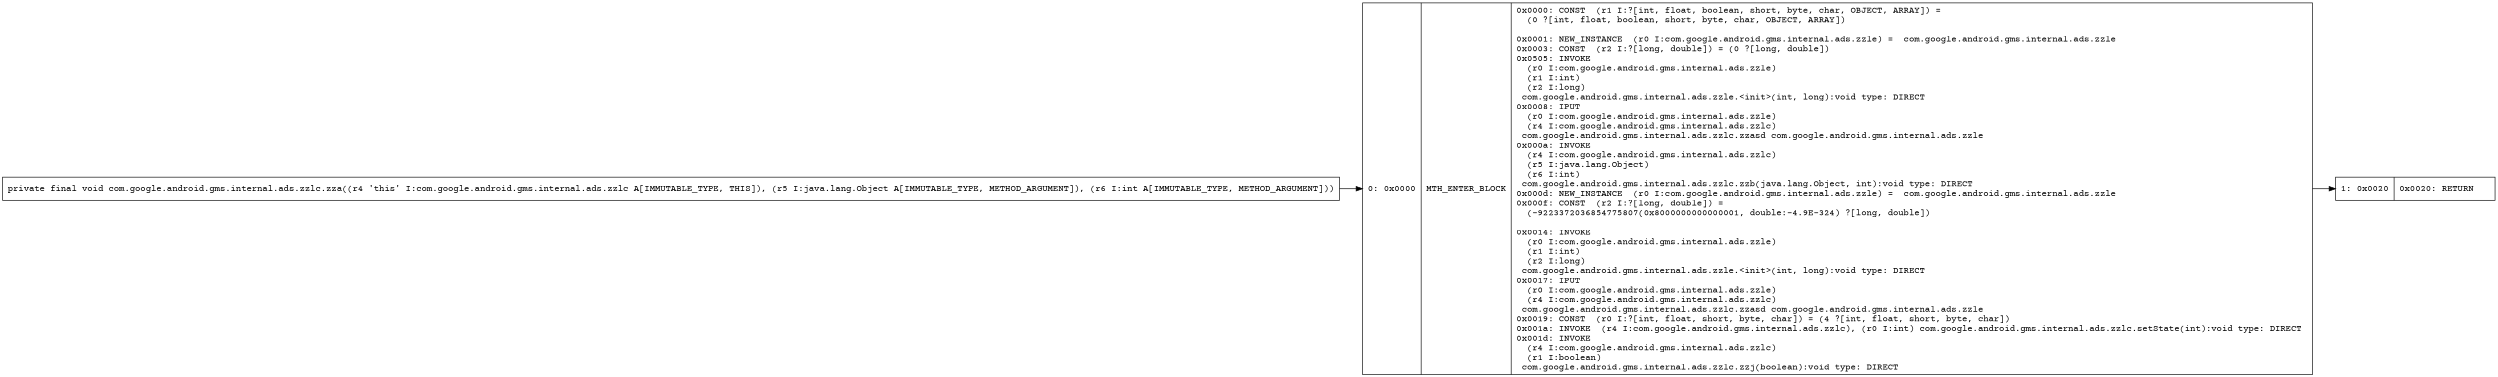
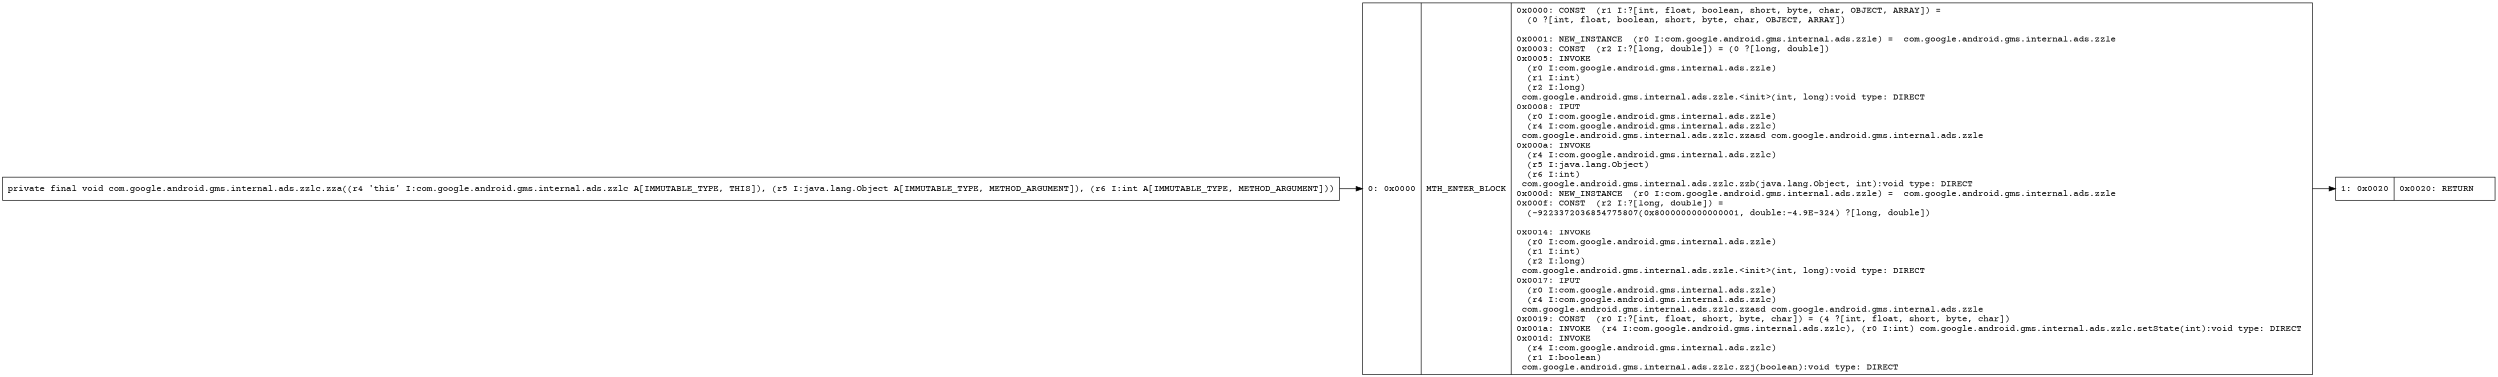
(1559, 58) -> (1559, 58)
